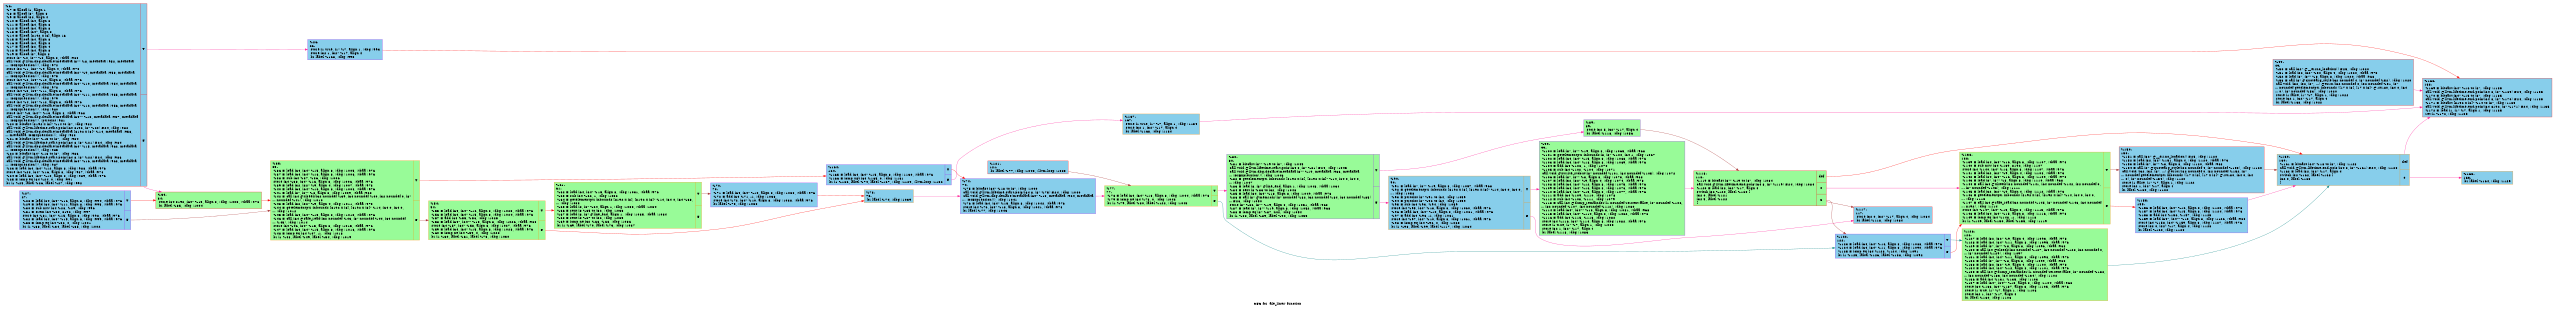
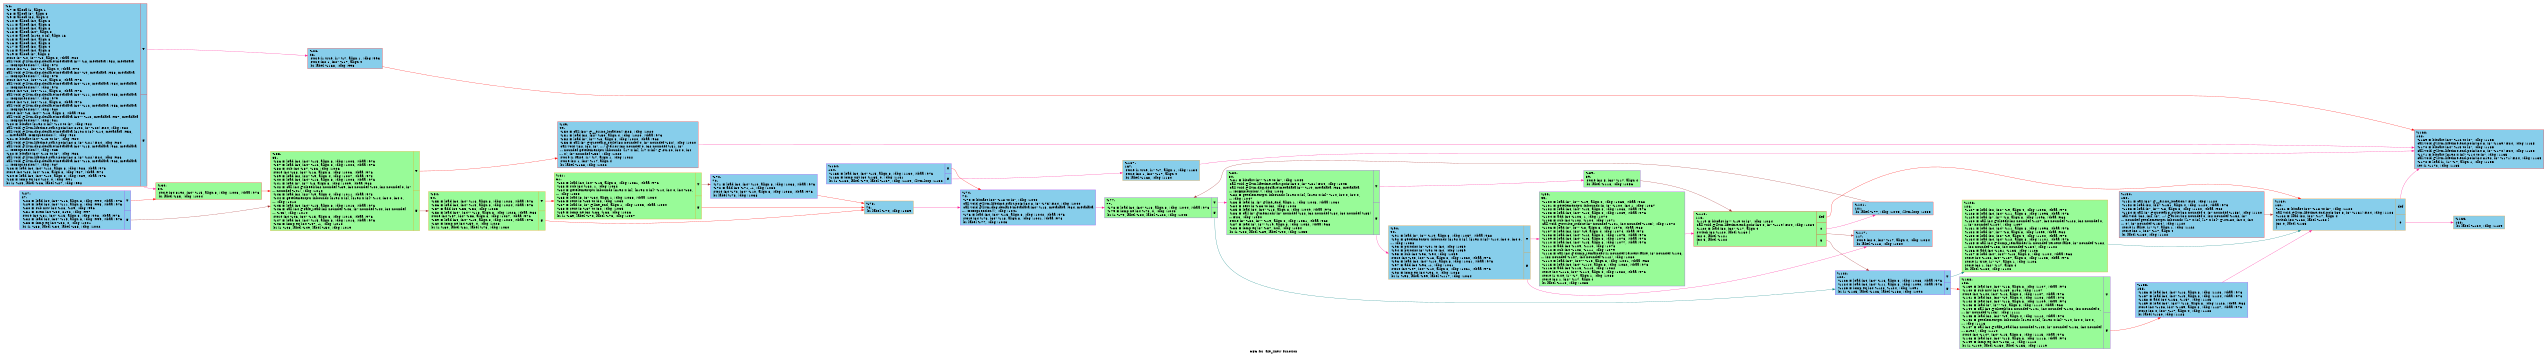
(345, 50) -> (345, 59)
(35, 121) -> (32, 121)
(2113, 170) -> none
(622, 179) -> (488, 167)
(1892, 188) -> (1850, 223)
(2035, 188) -> (2035, 313)
(1161, 196) -> (1161, 208)
none -> (782, 207)
